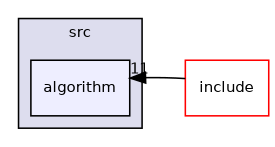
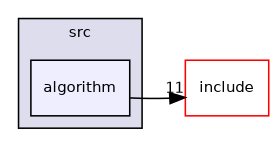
(165, 78) -> (152, 98)
